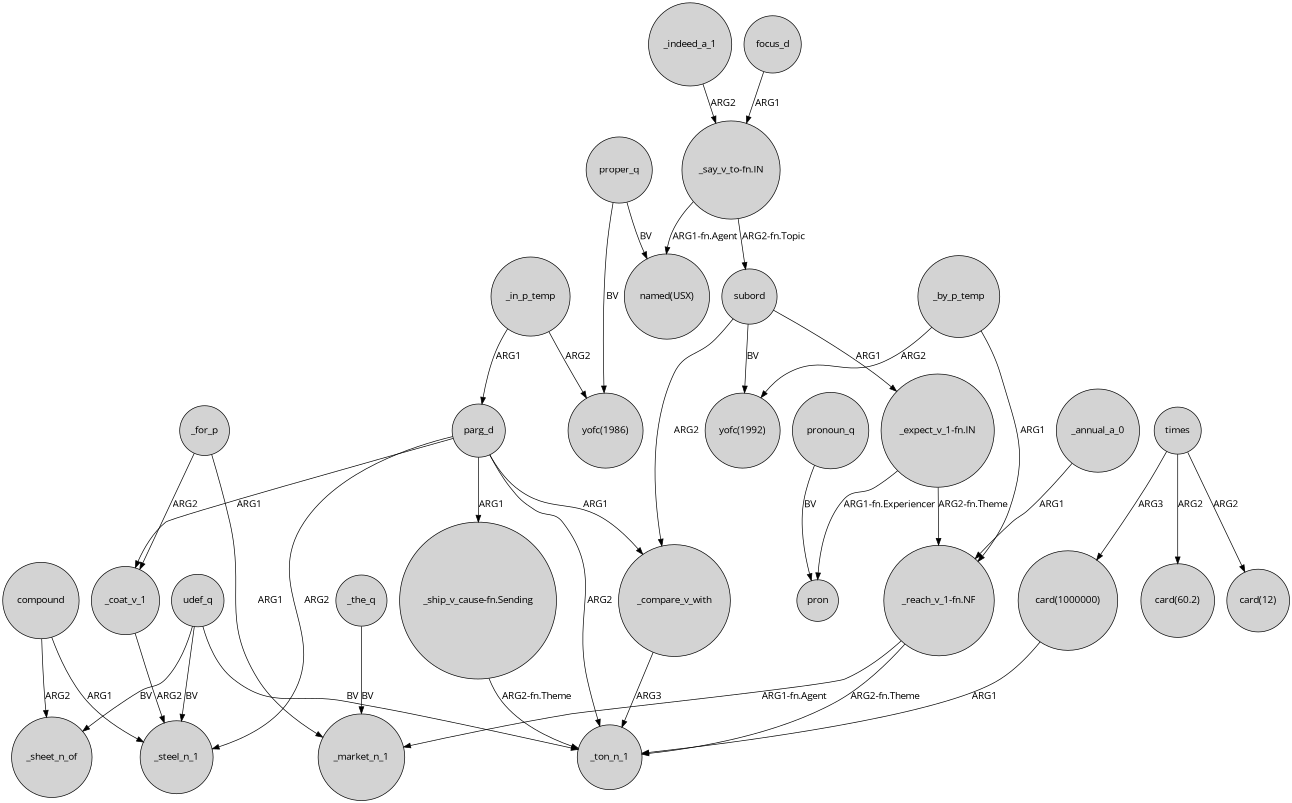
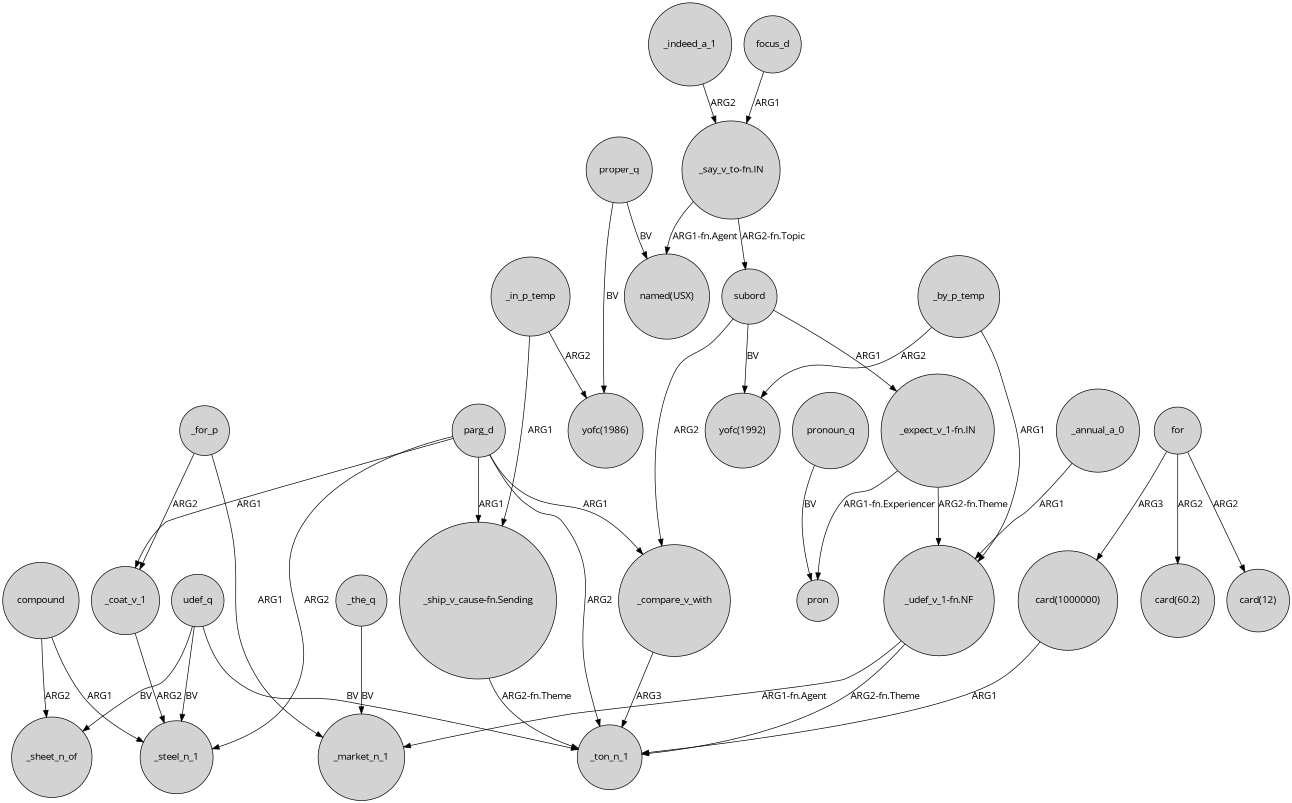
(492, 362) -> (522, 428)
(1178, 431) -> (1178, 431)
(939, 601) -> (939, 601)
